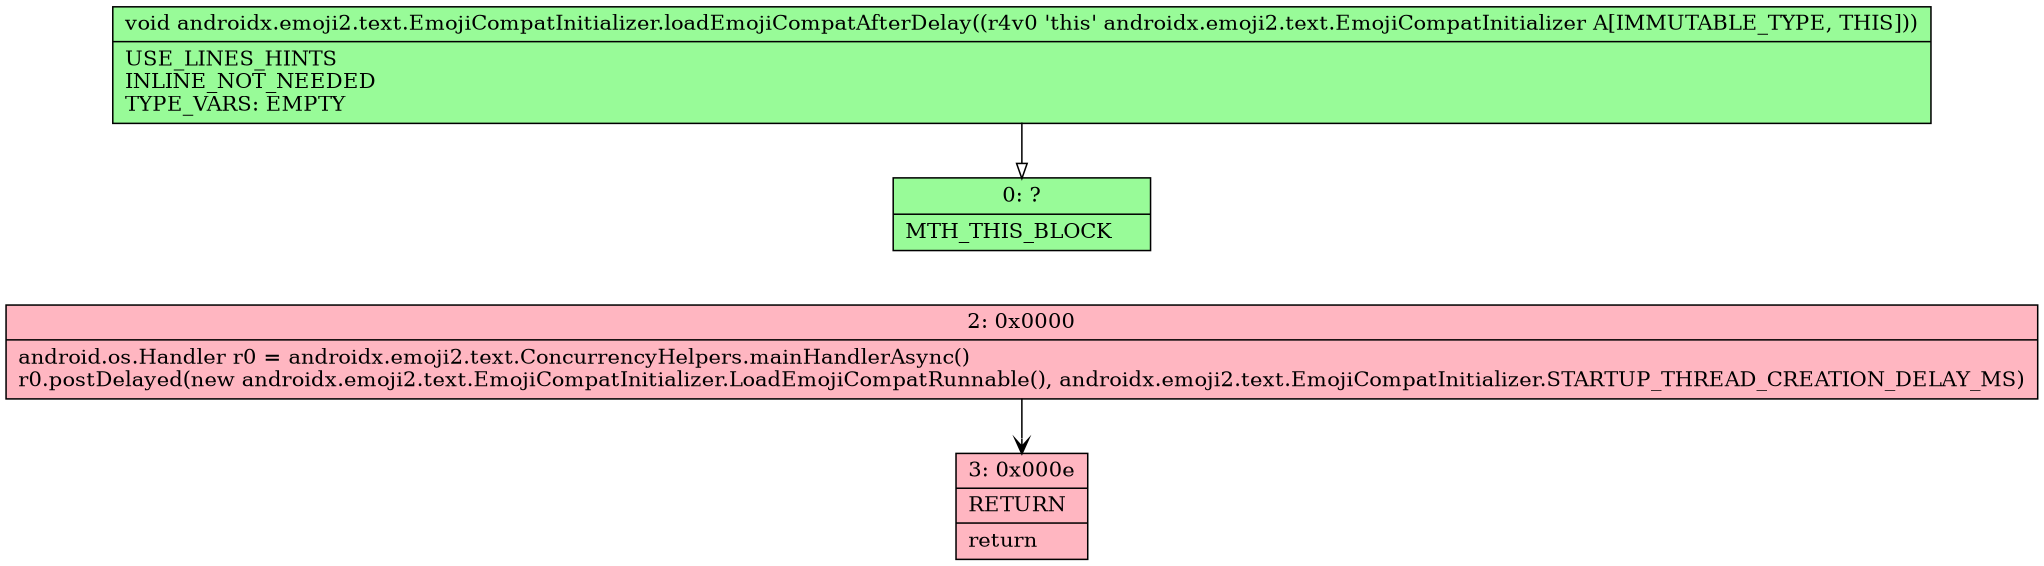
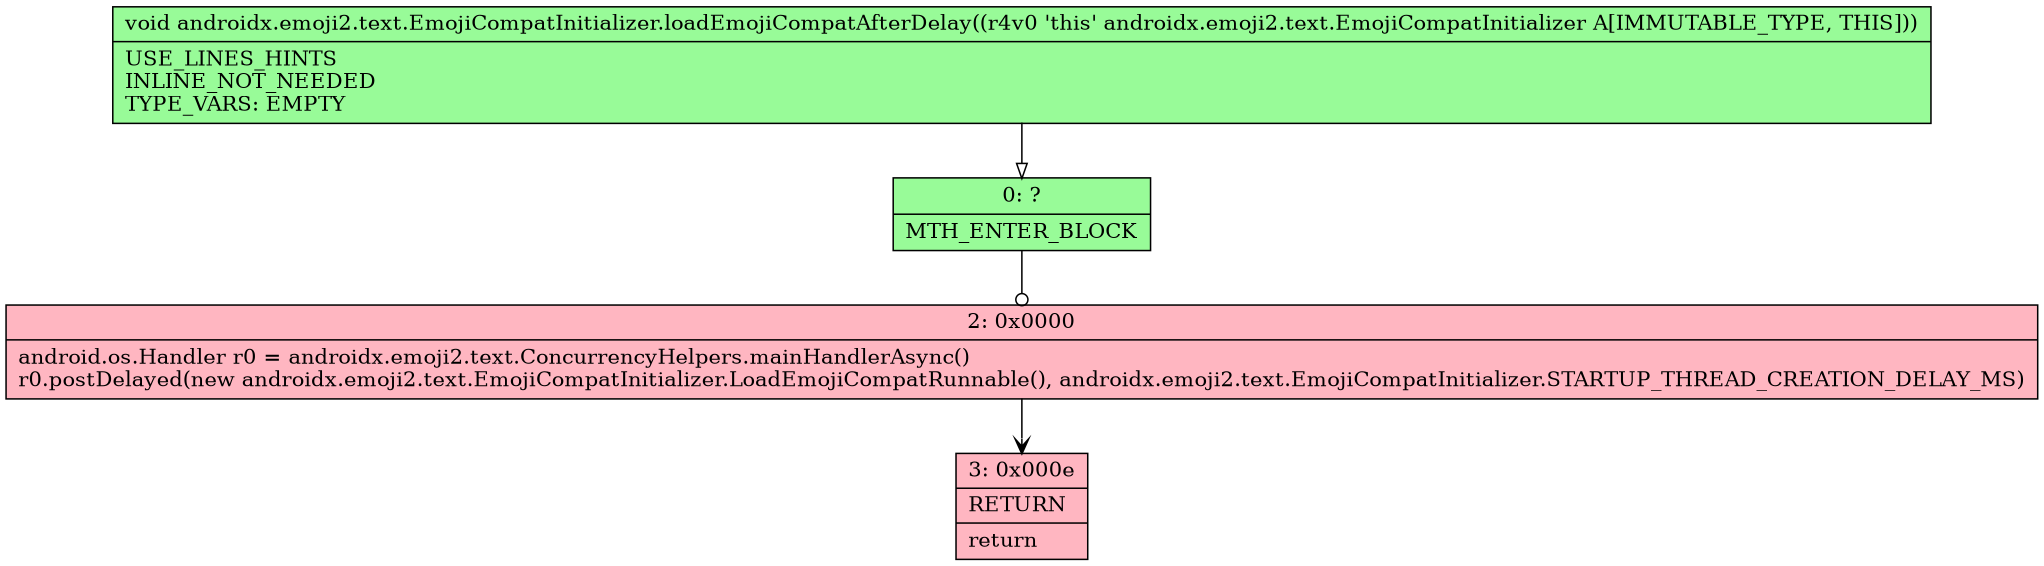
(1009, 232) -> (1022, 232)
none -> (1022, 272)
